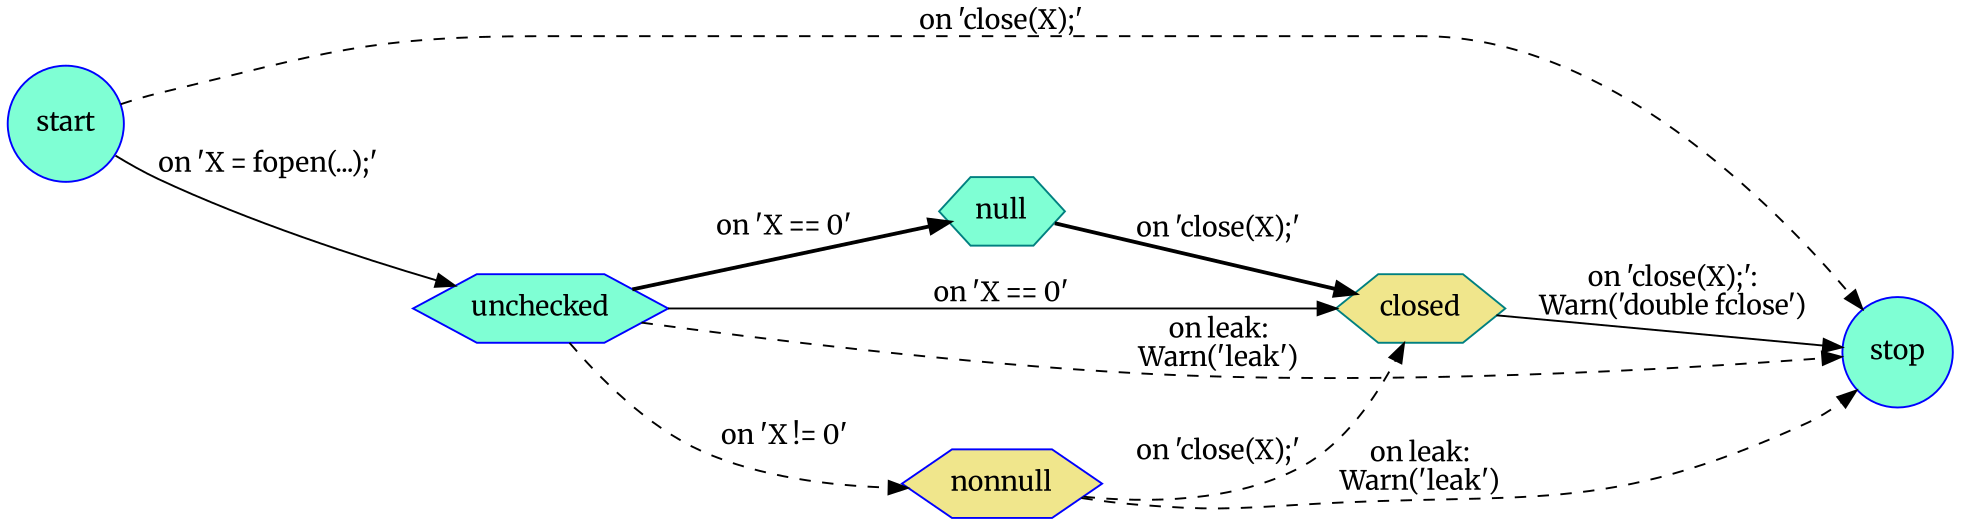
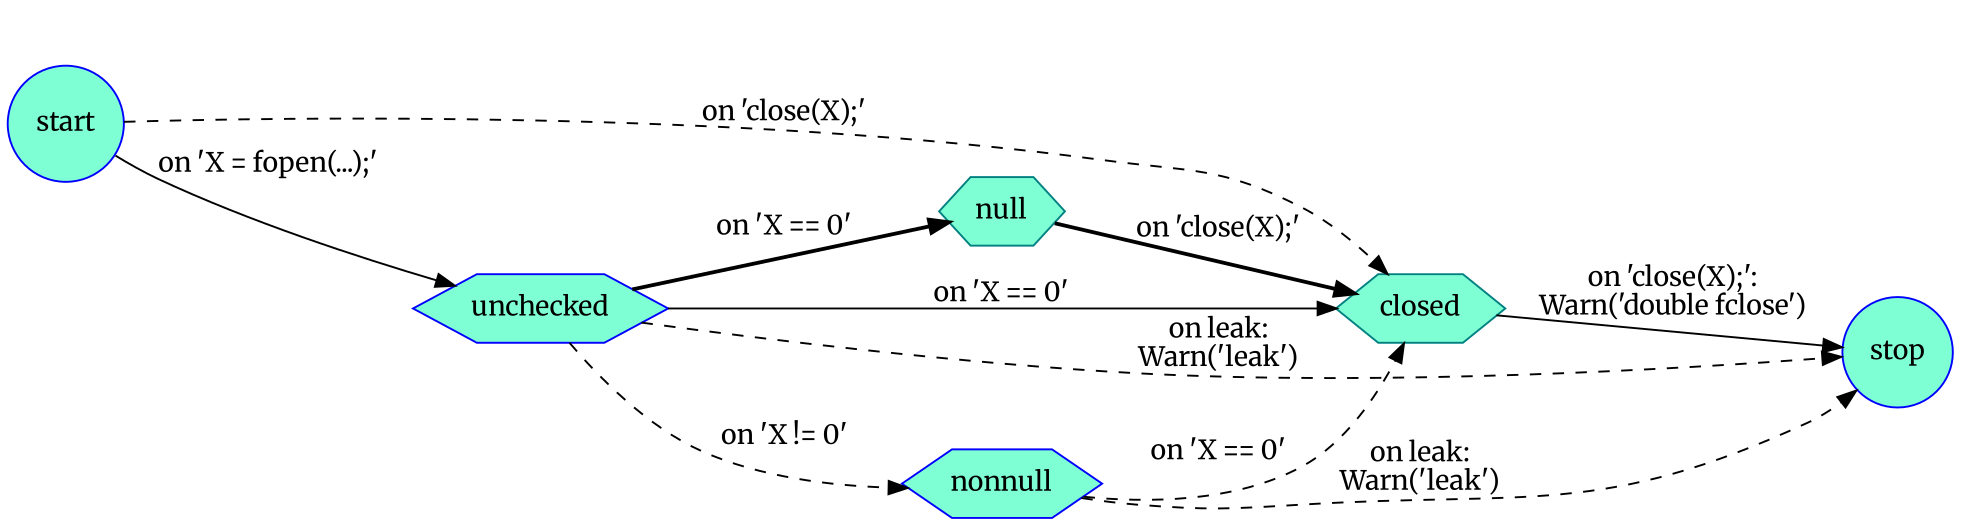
(1025, 36) -> (762, 129)
(1421, 308) -> (1421, 308)
(1219, 452) -> (1219, 452)
(1002, 484) -> (1002, 484)
